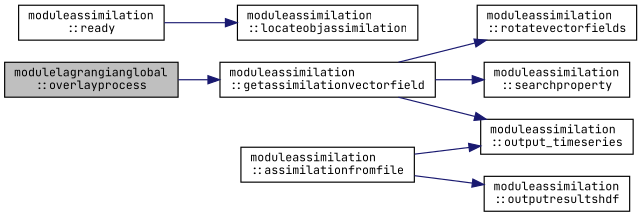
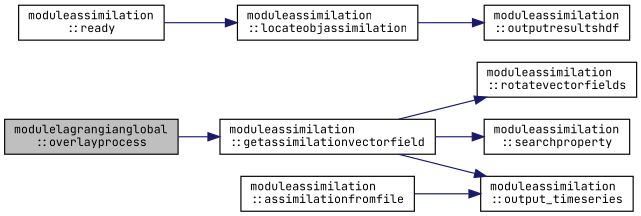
(443, 179) -> (445, 23)
